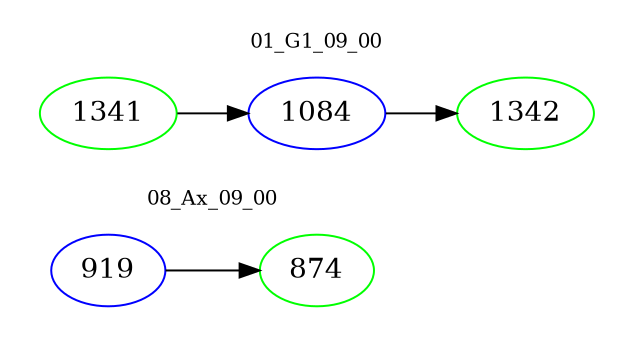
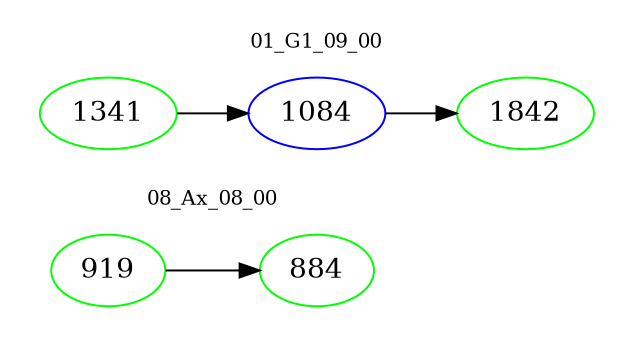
(526, 113) -> (526, 113)
(213, 200) -> (213, 200)
(108, 270) -> (108, 270)
(317, 270) -> (317, 270)
